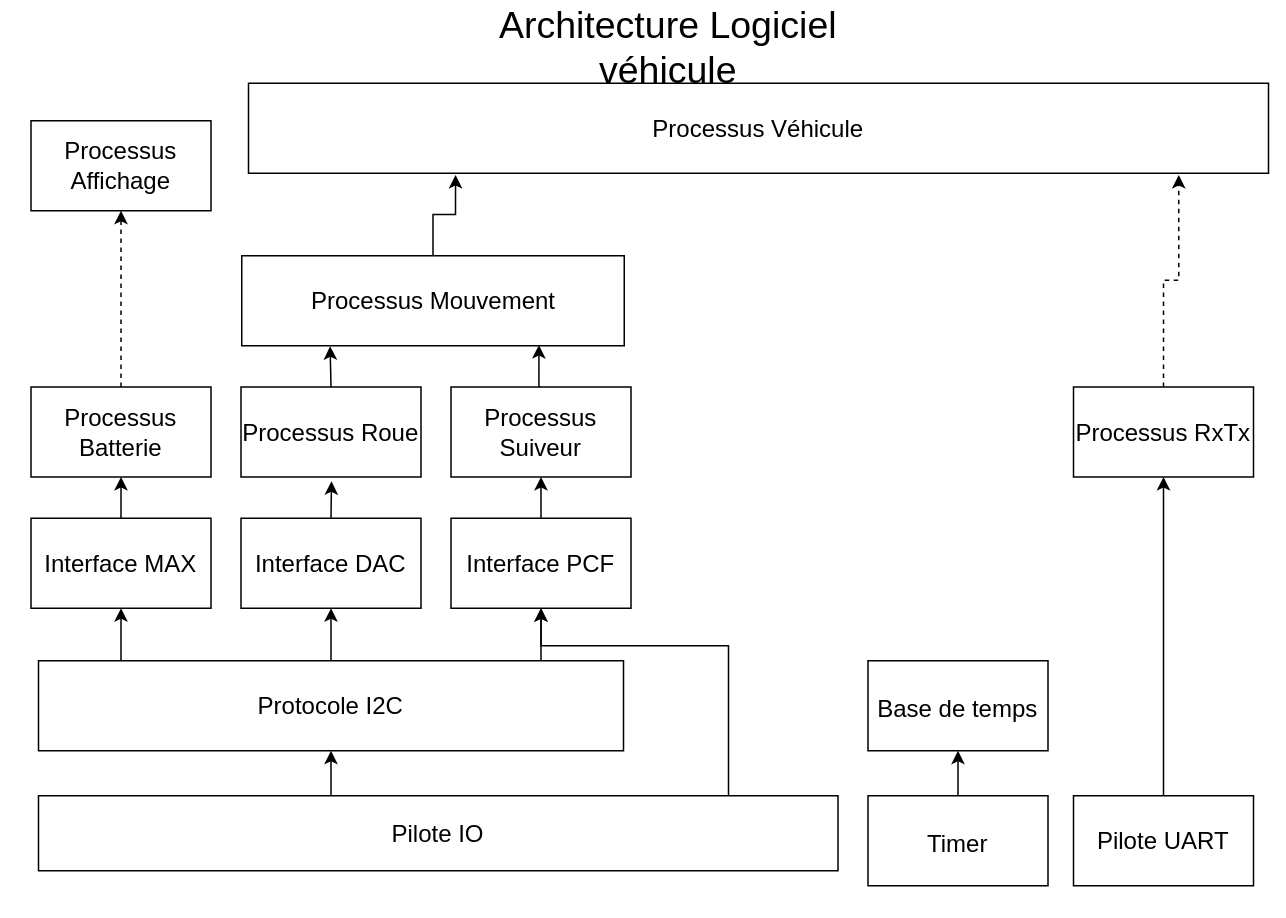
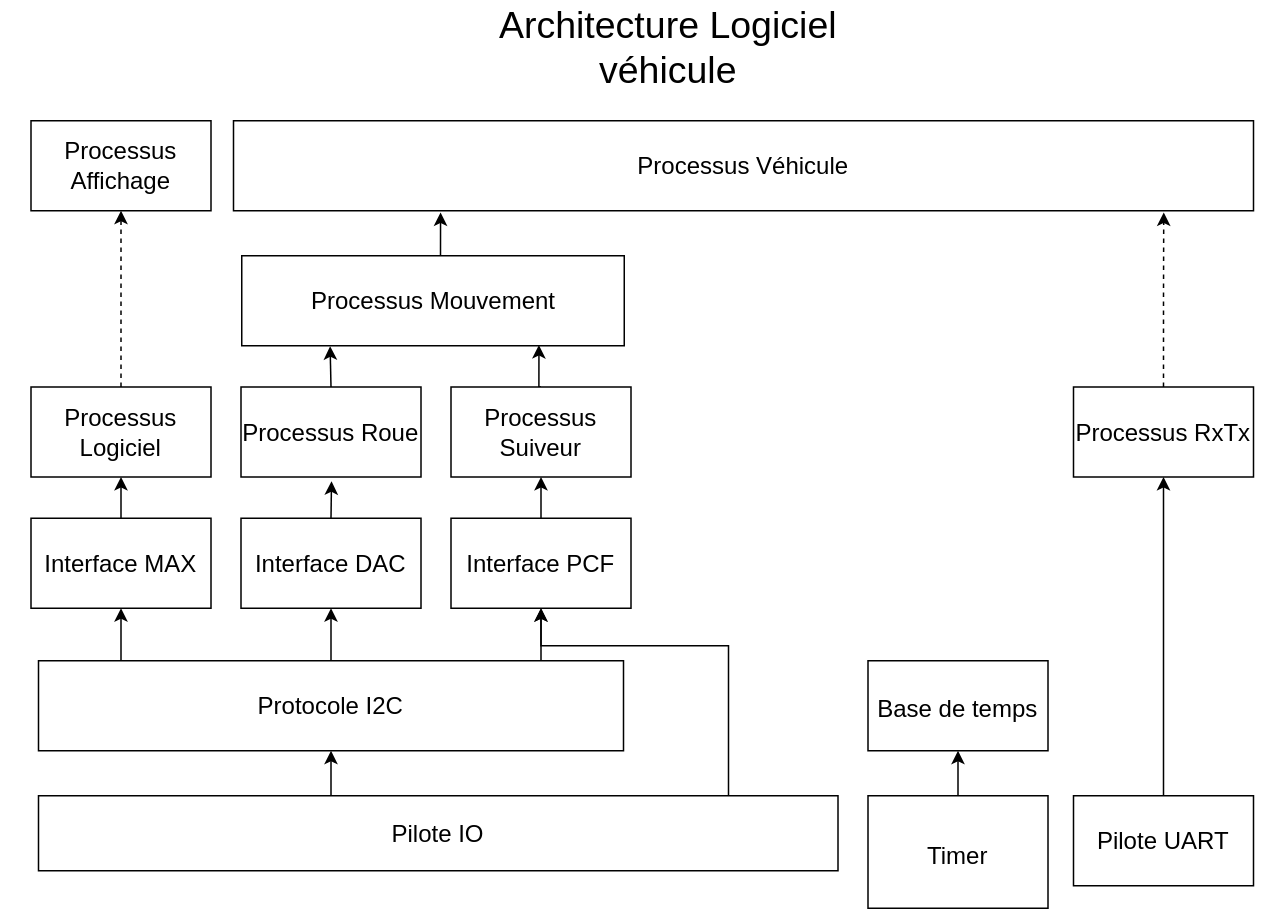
(758, 128) -> (743, 166)
(121, 433) -> (121, 433)
(958, 841) -> (958, 852)
